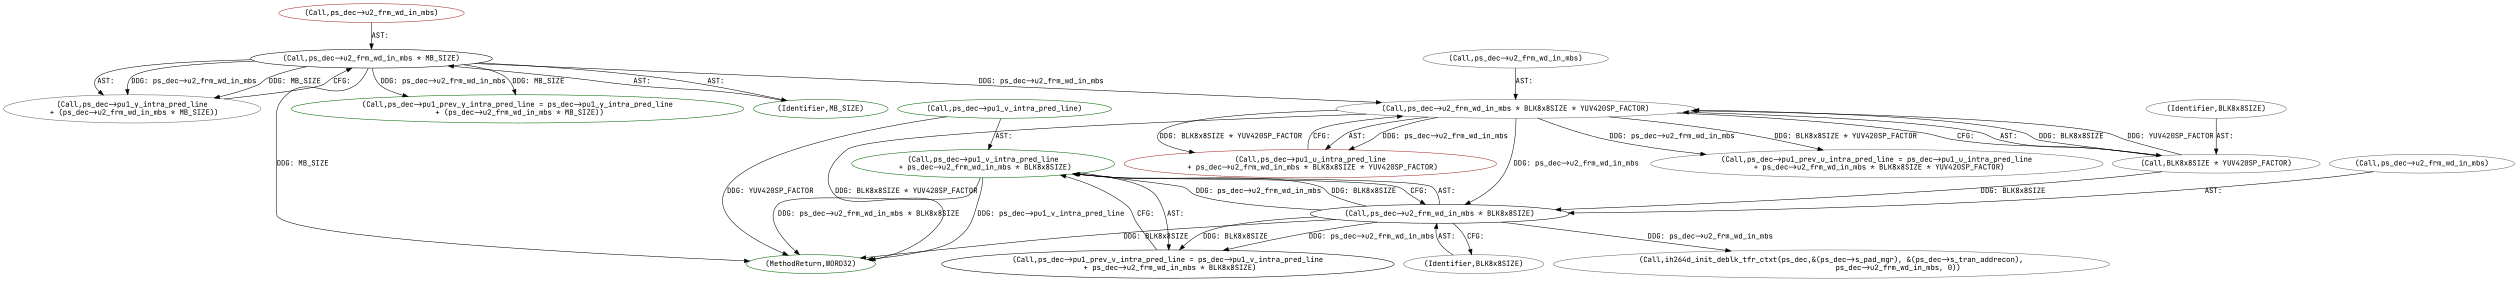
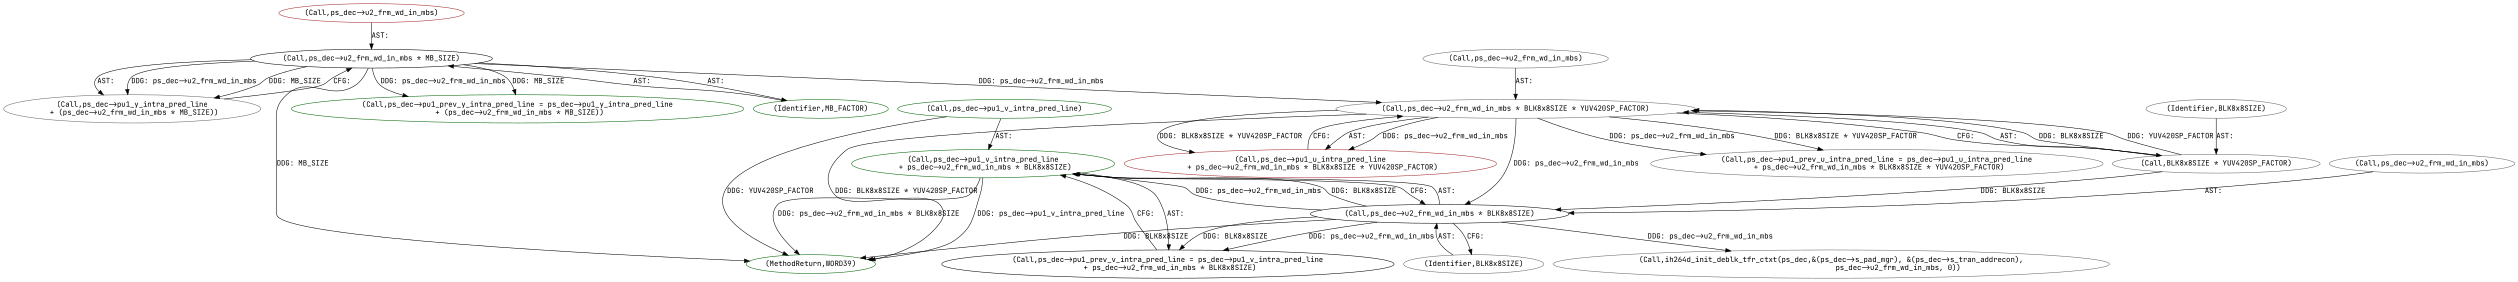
(821, 109) -> (821, 109)
(811, 264) -> (811, 264)
